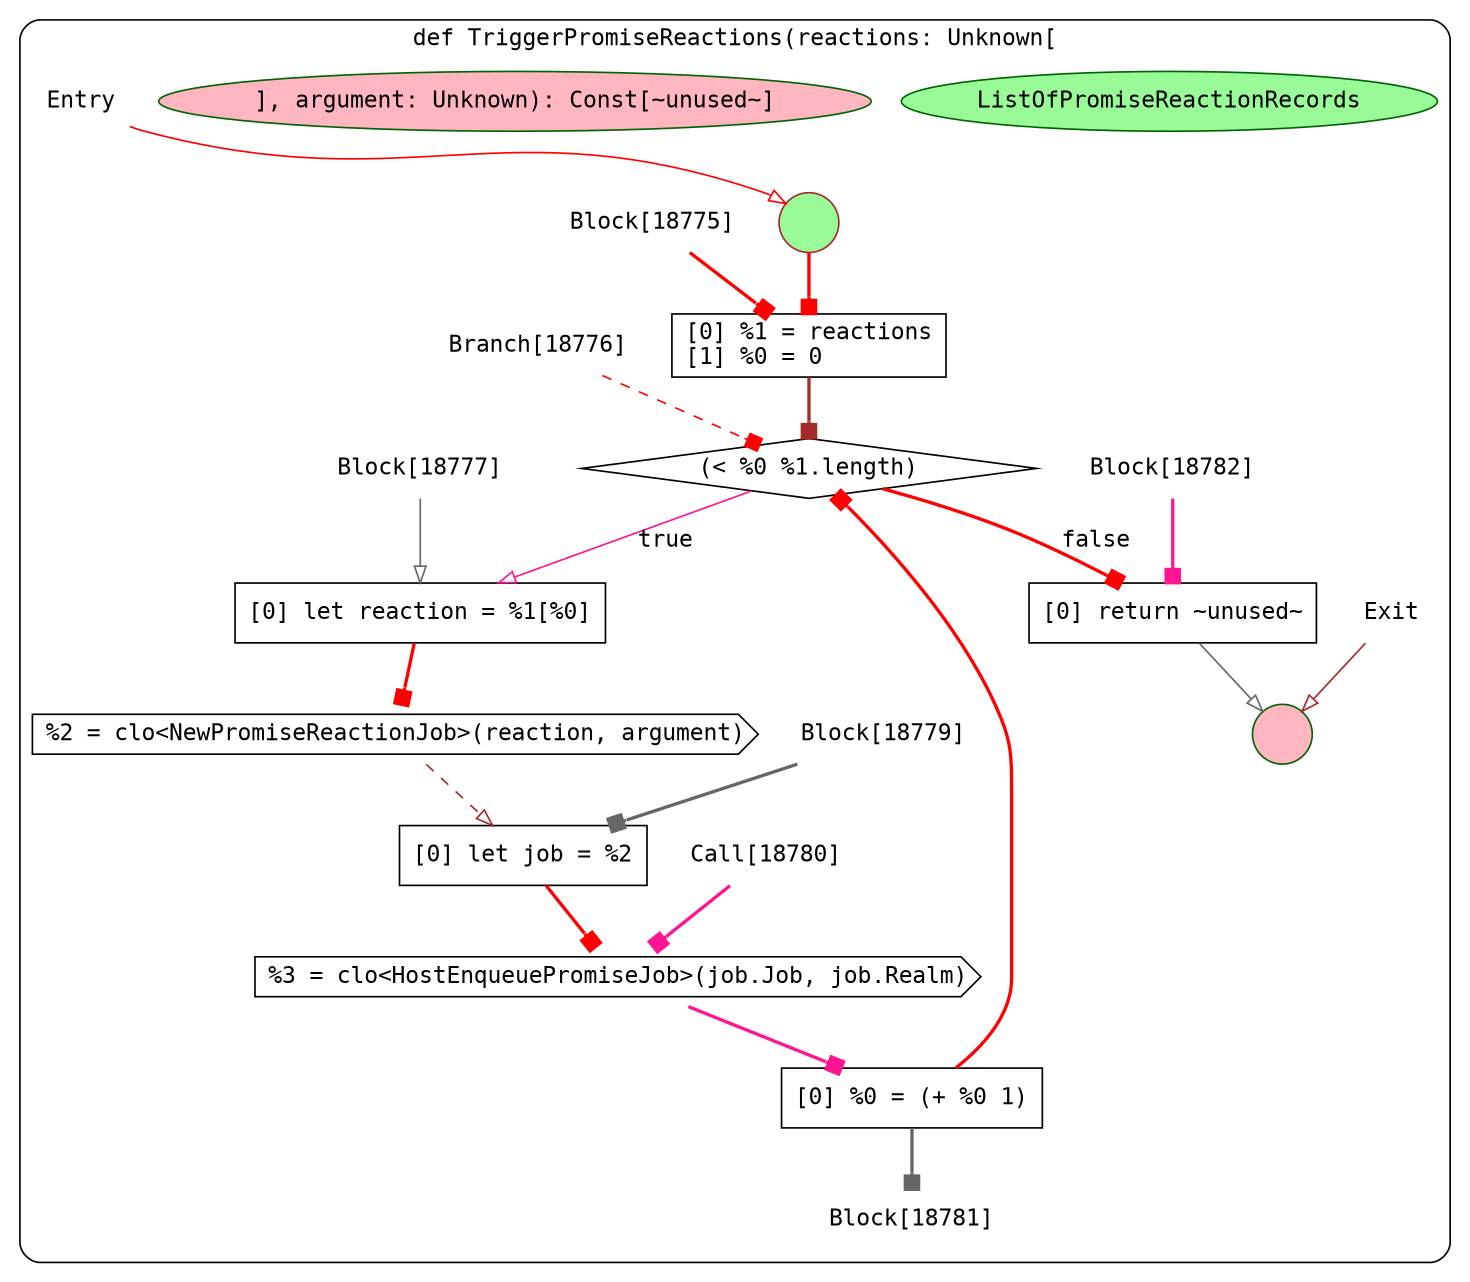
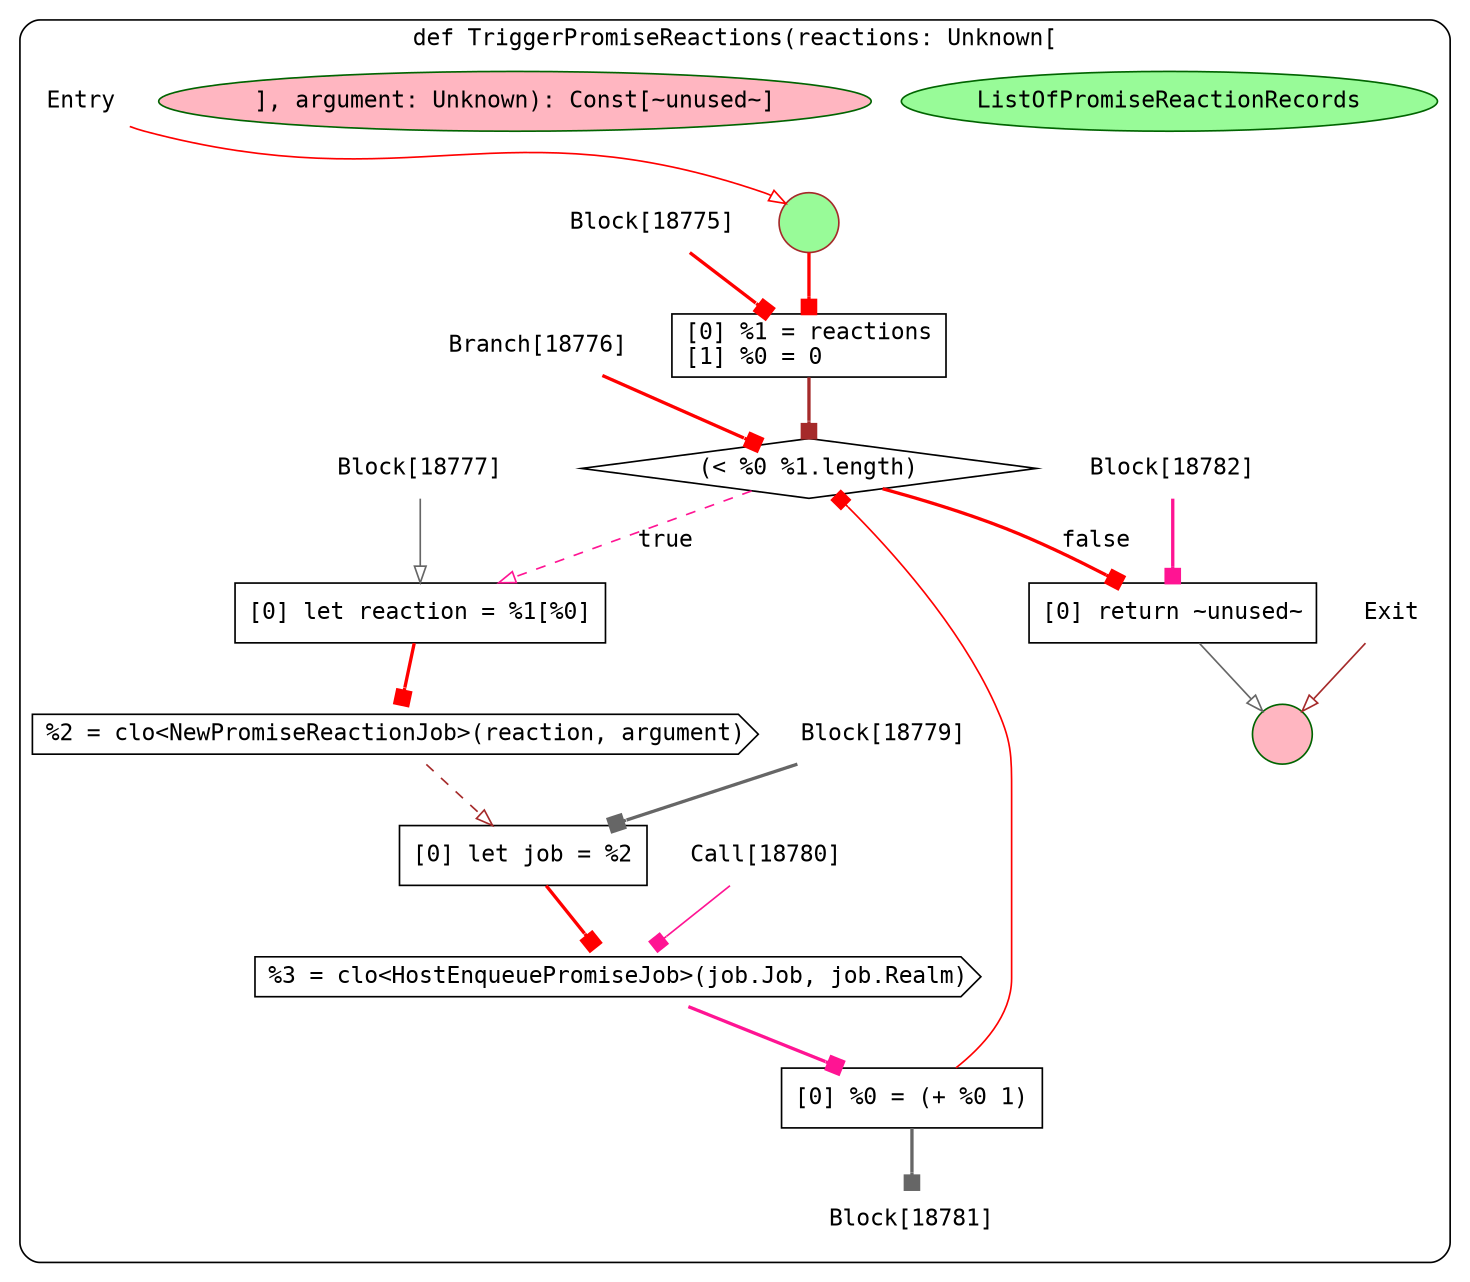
(673, 407) -> (673, 407)
(633, 534) -> (633, 534)
(1011, 771) -> (1011, 771)
(698, 911) -> (698, 911)
